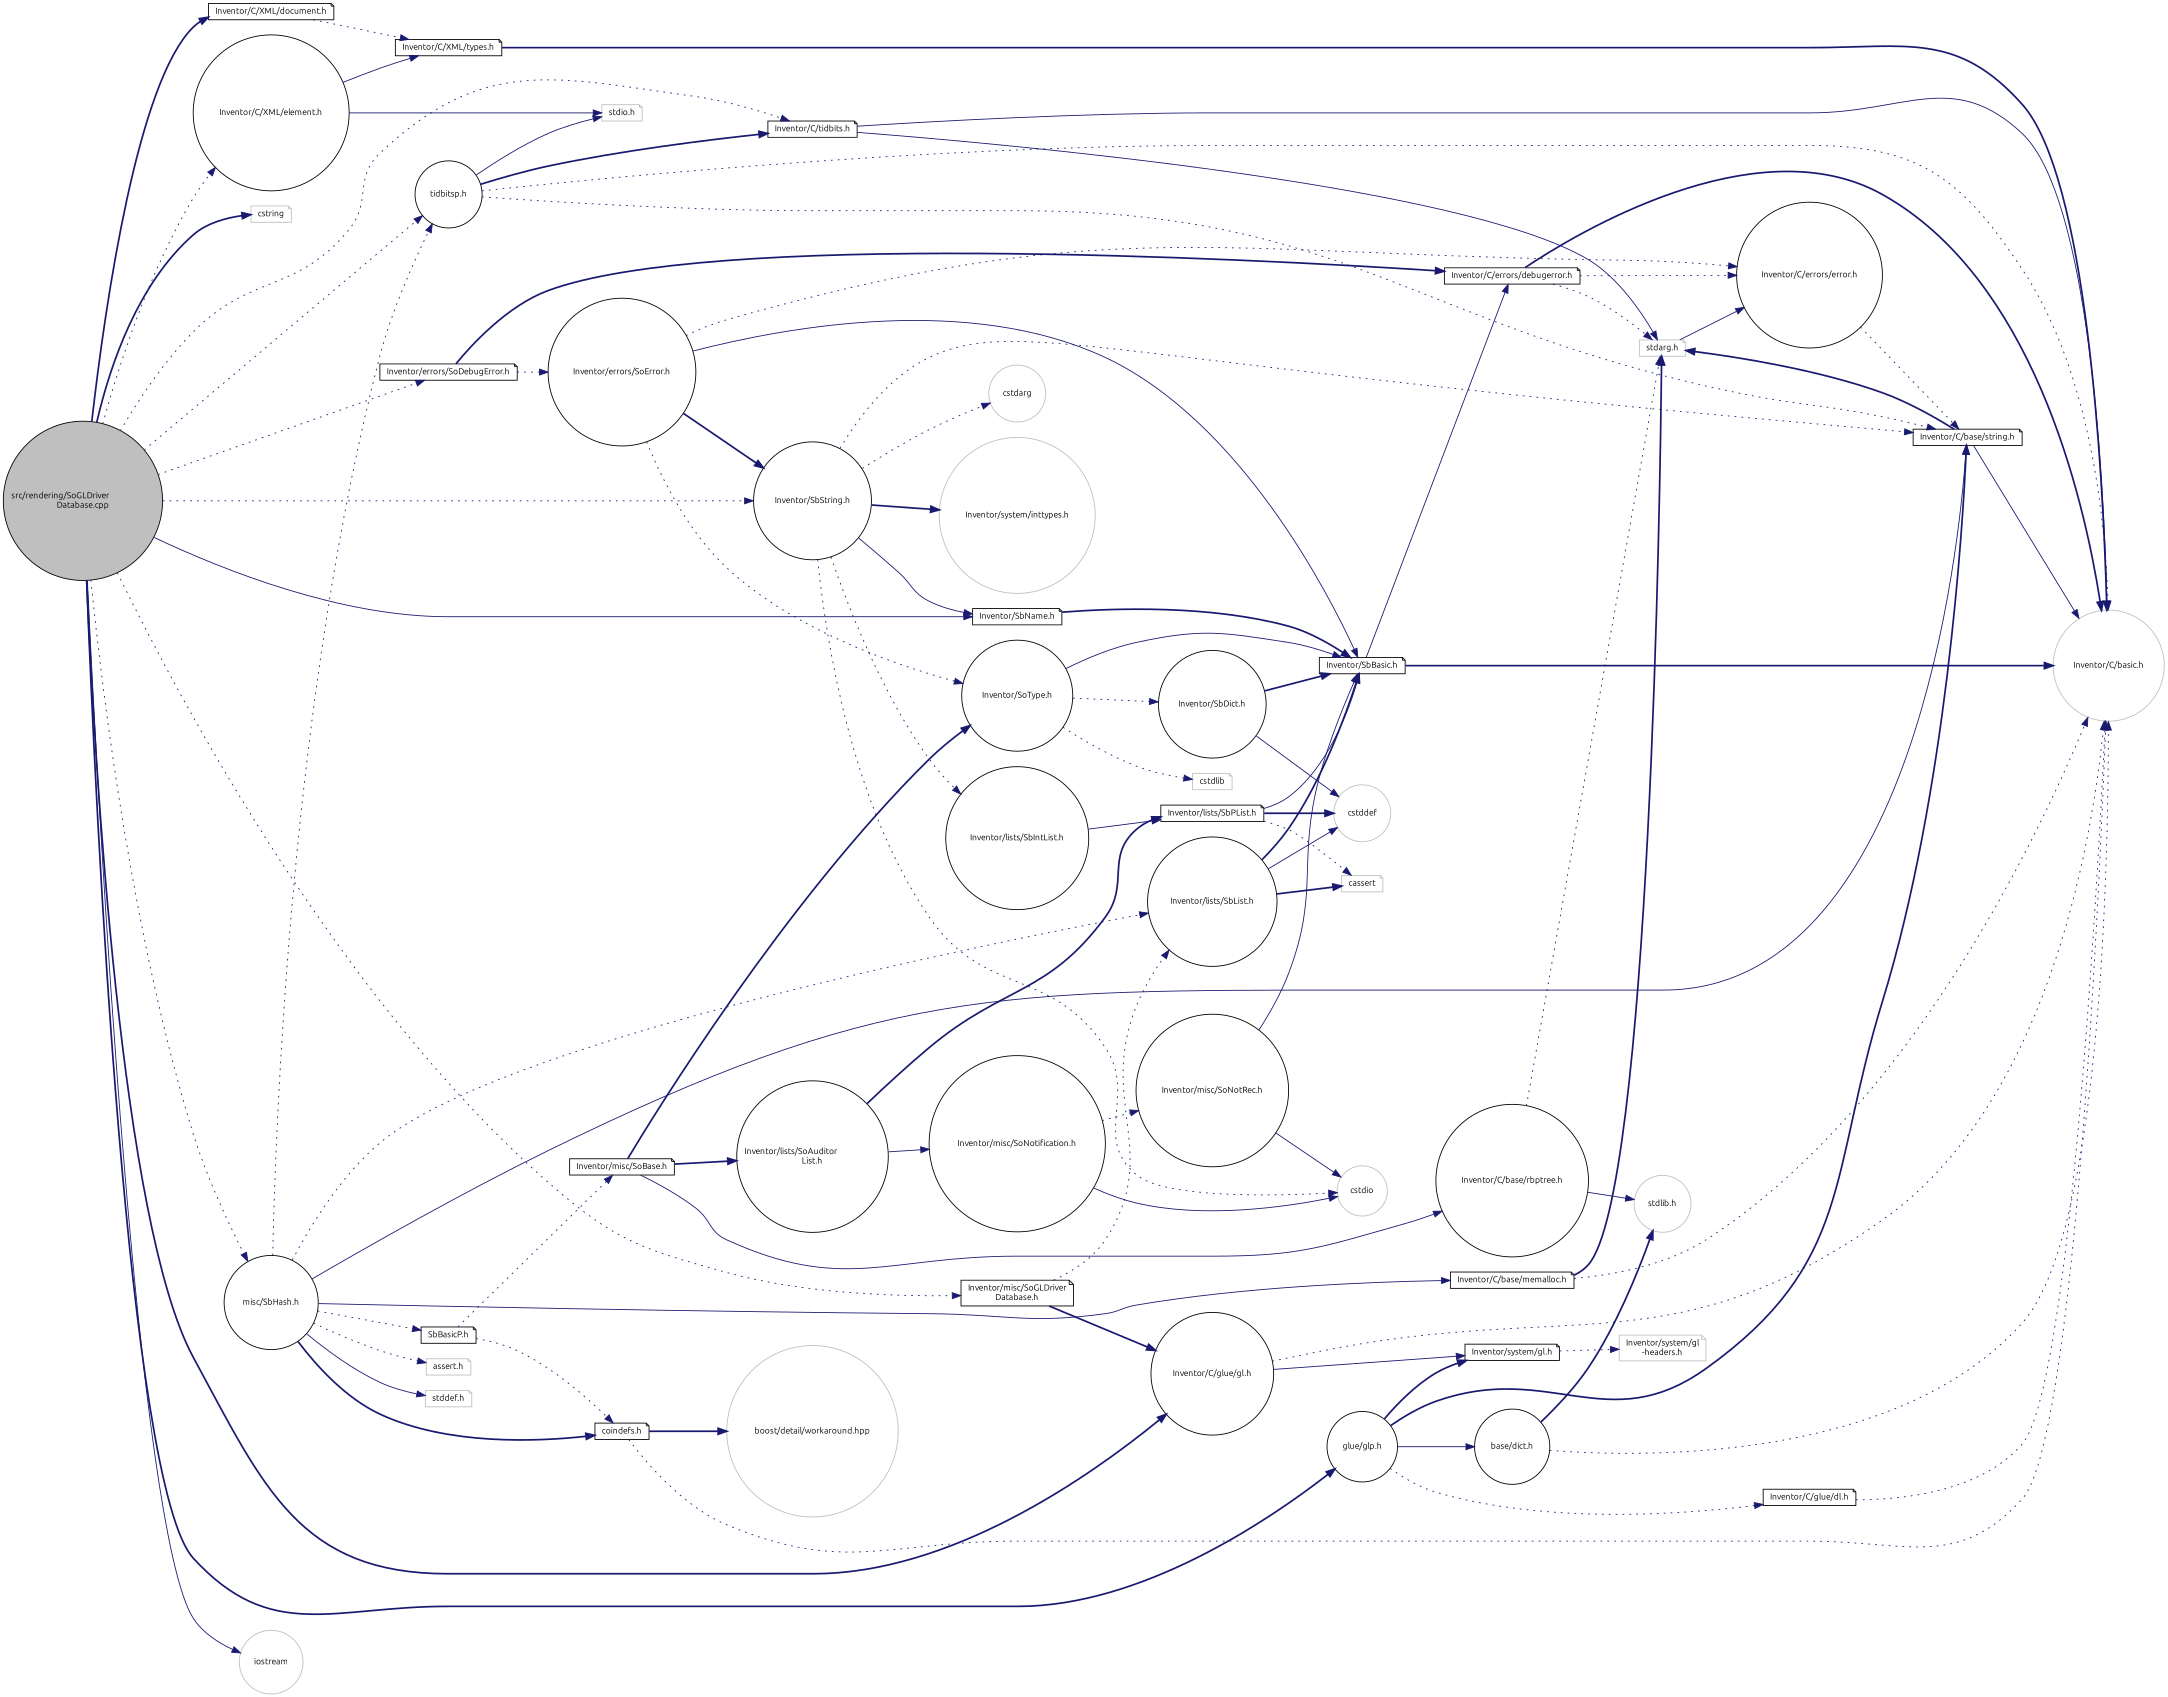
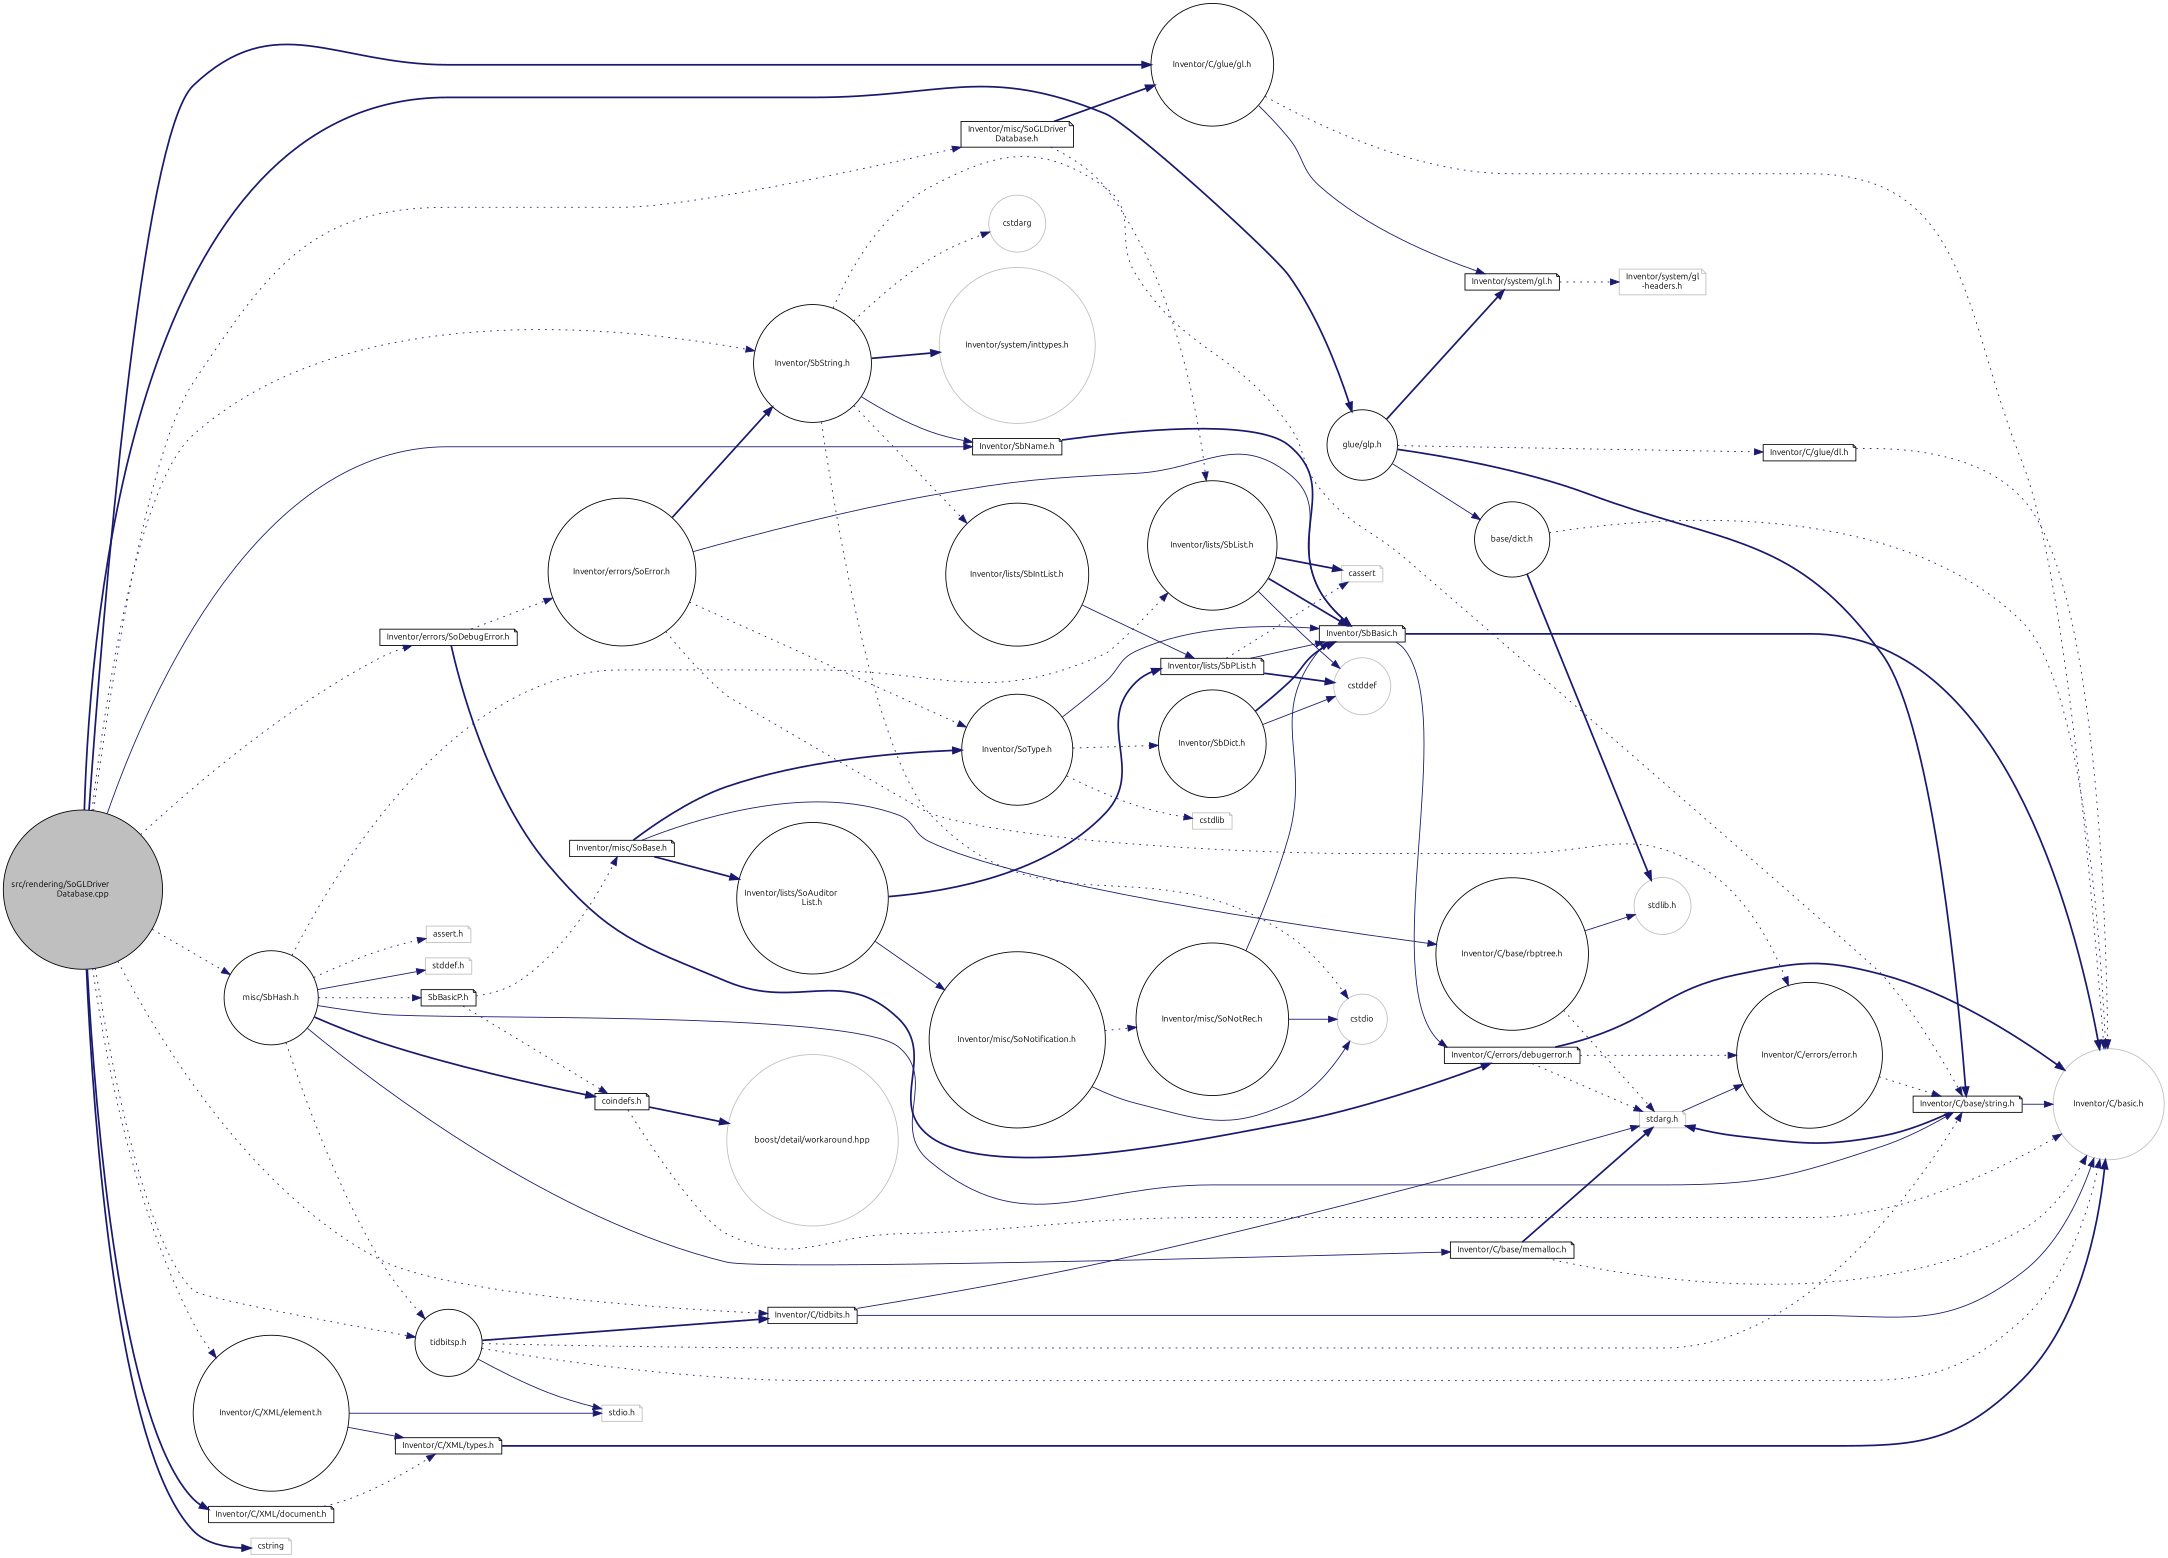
(271, 1662) -> none
